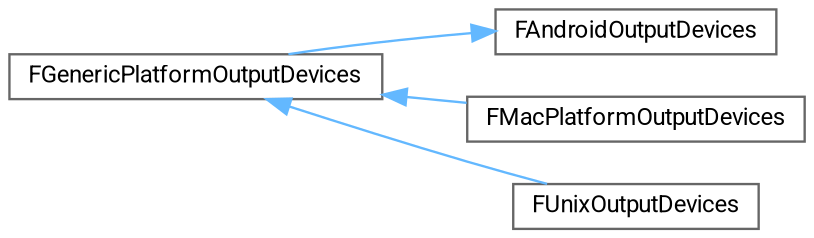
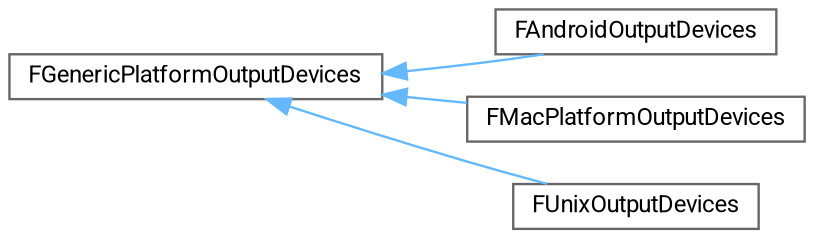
(380, 42) -> (475, 64)
